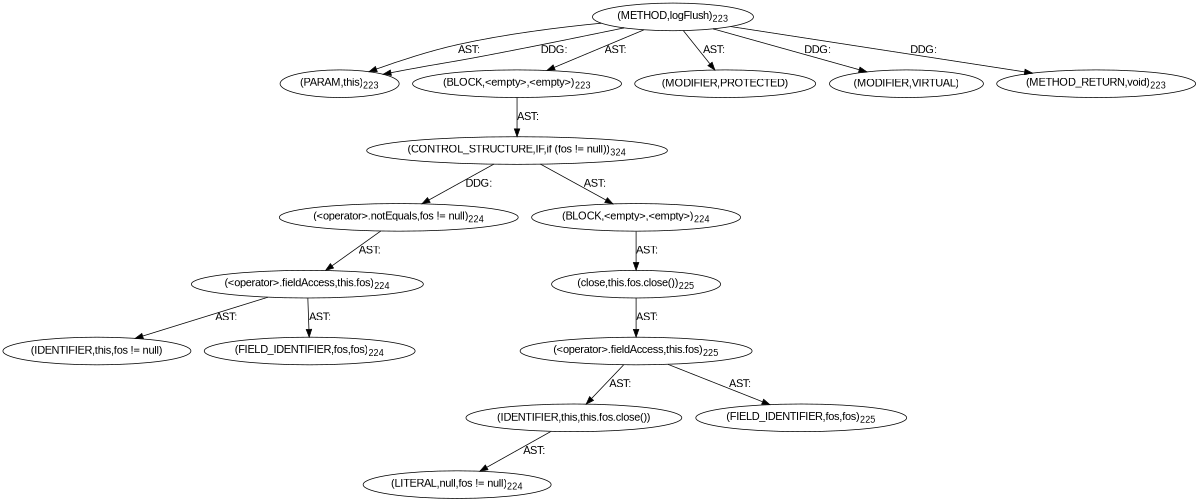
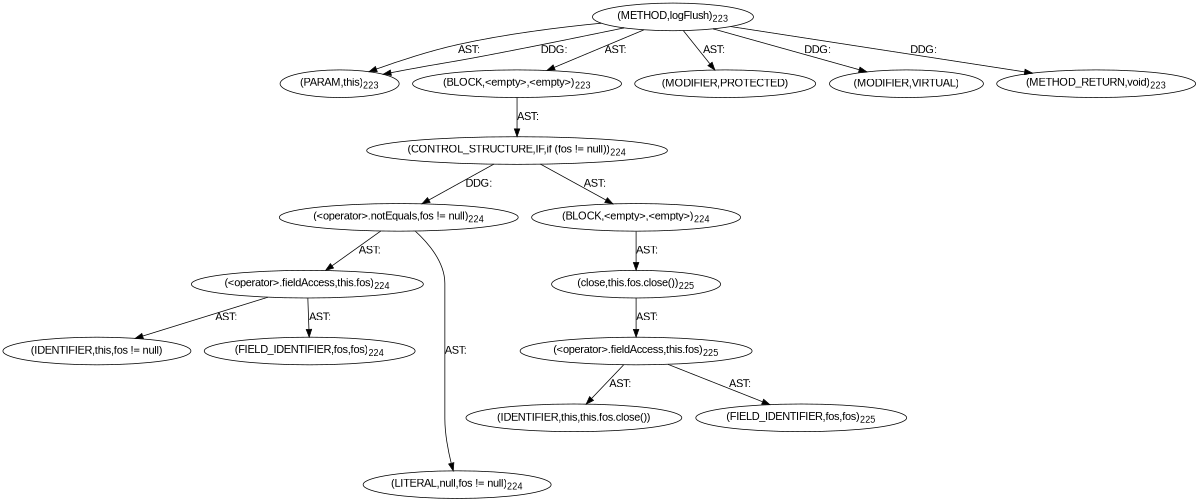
(618, 149) -> (618, 149)
(519, 449) -> (445, 343)
